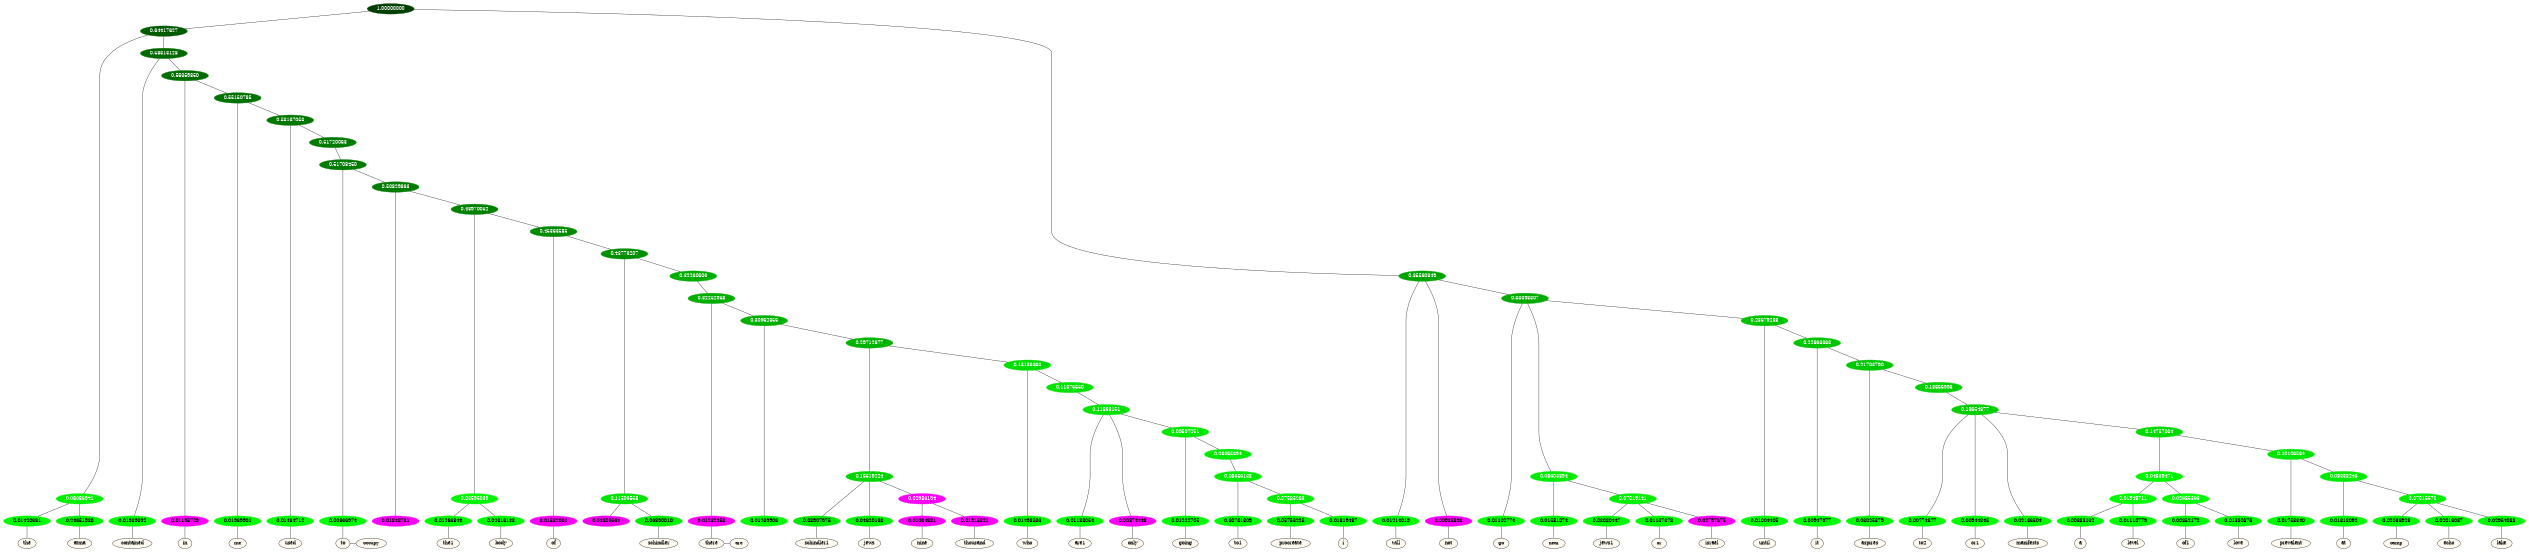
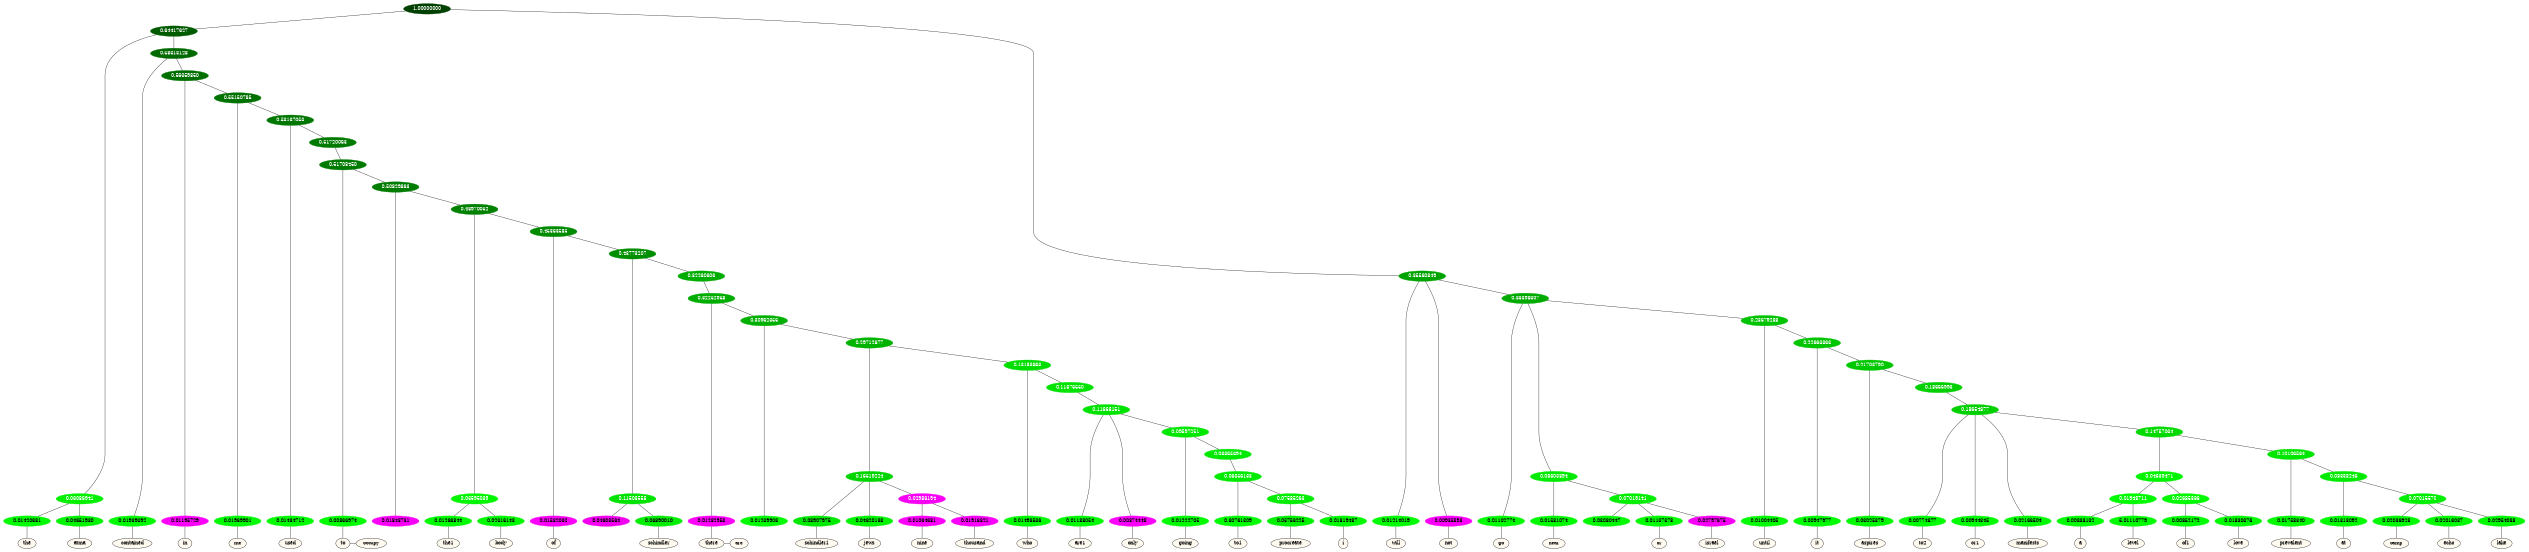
(80, 521) -> (80, 521)
(2133, 521) -> (2133, 521)
(1607, 543) -> none
